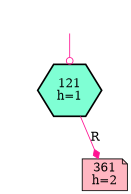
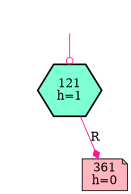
(105, 175) -> (105, 175)
